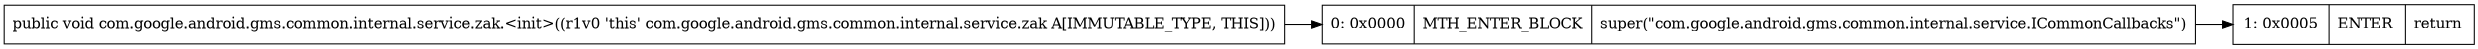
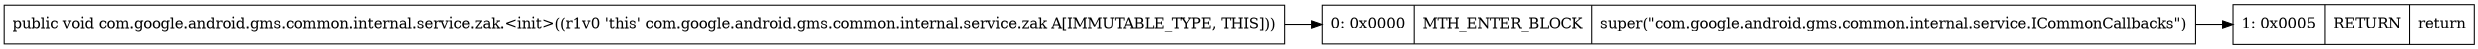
(2365, 24) -> (2367, 24)
